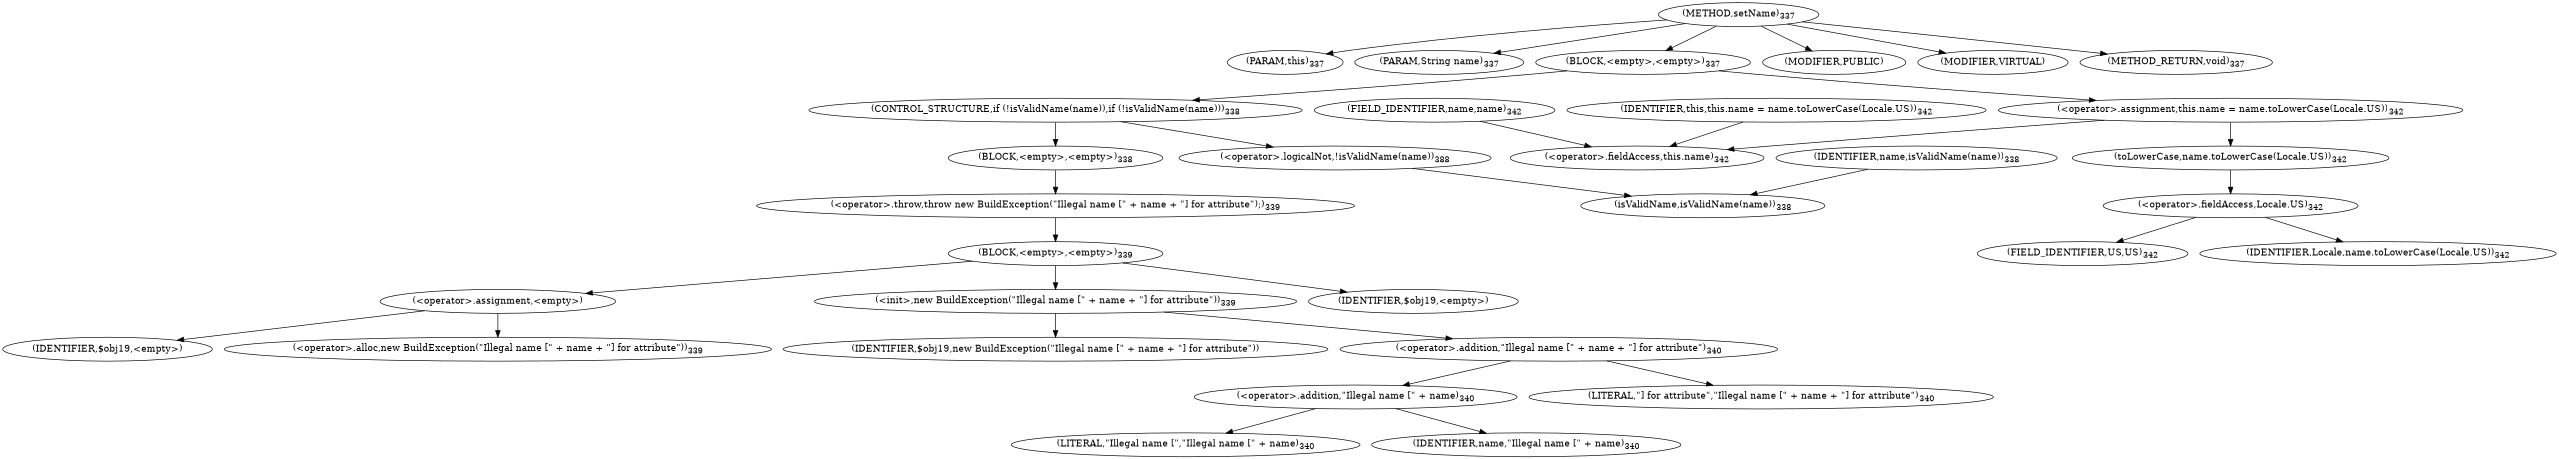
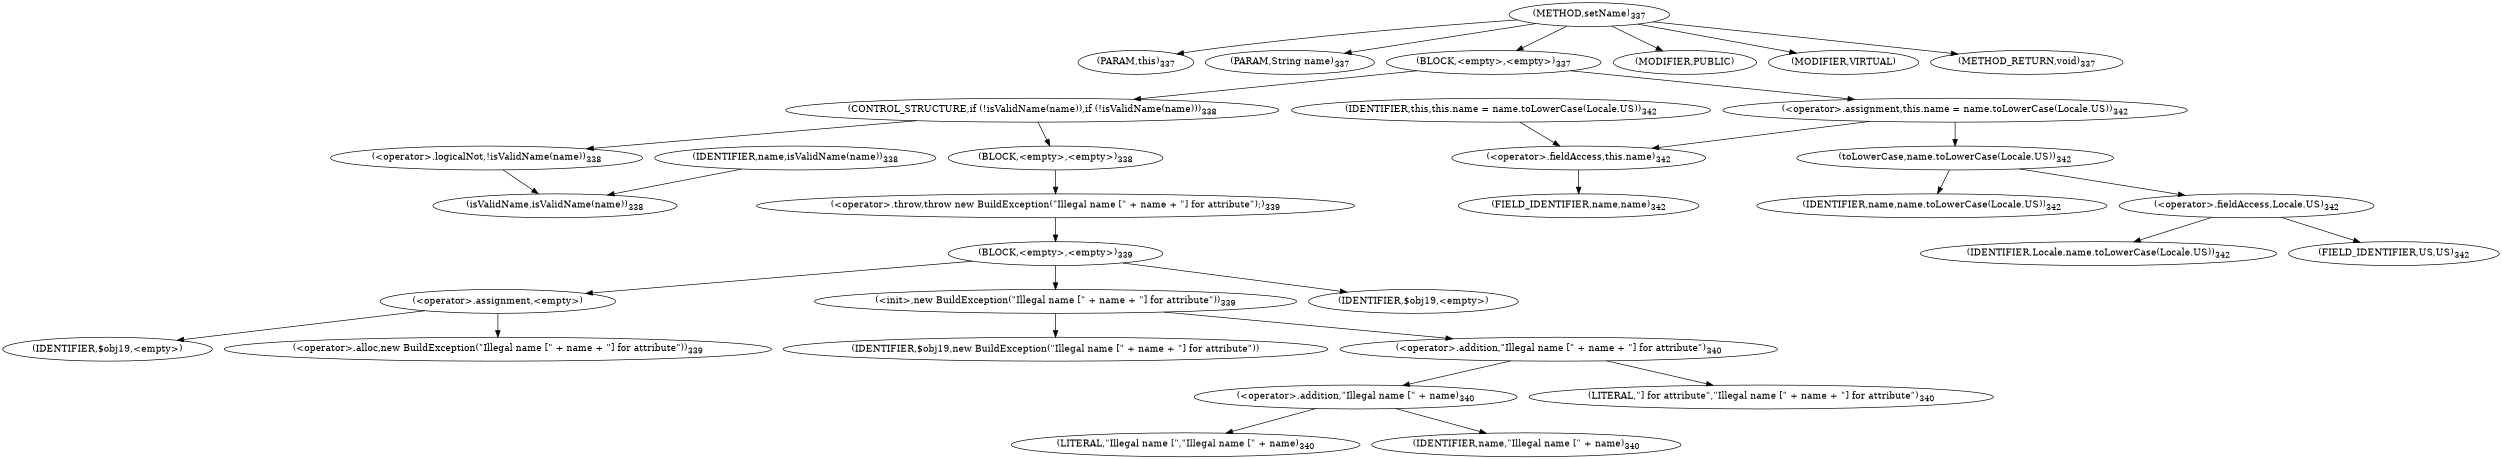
(1532, 133) -> (1579, 179)
(1442, 157) -> (594, 157)
none -> (1932, 206)
